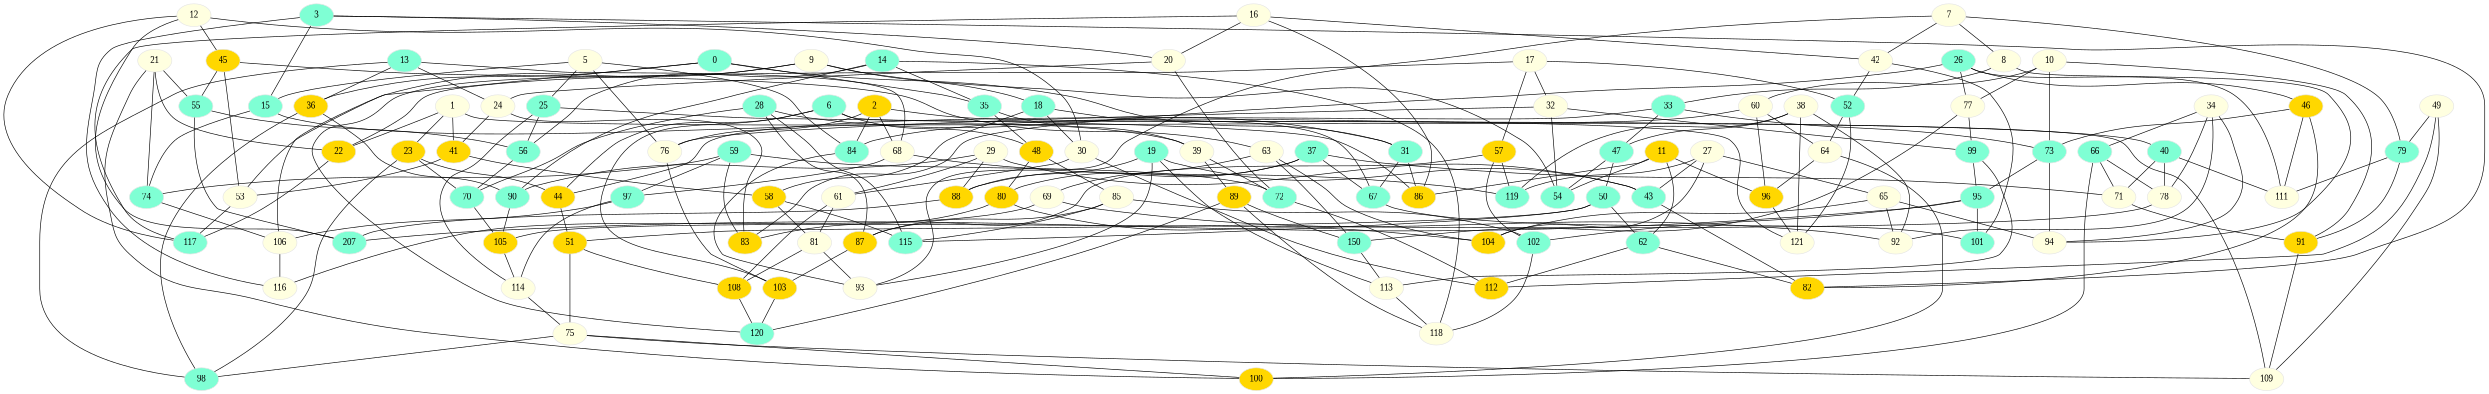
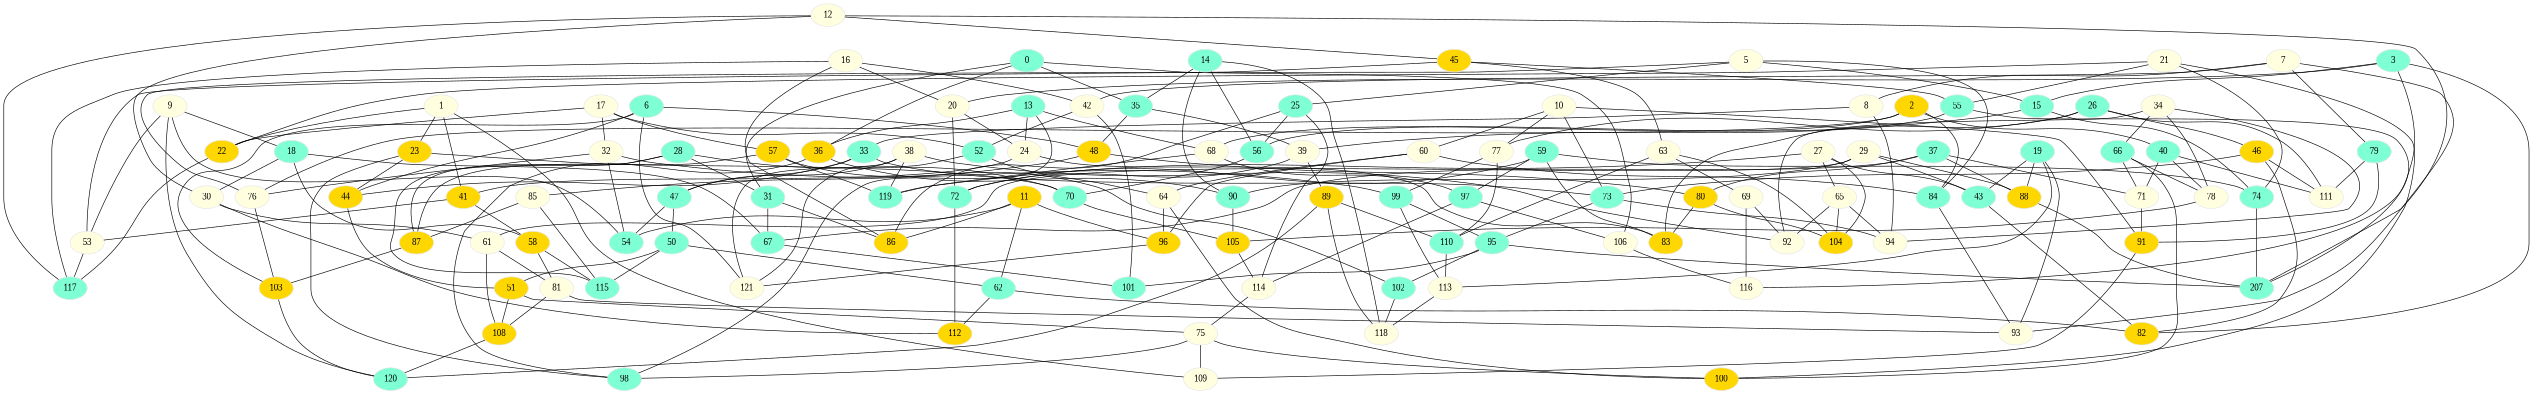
(2437, 106) -> none
(1338, 212) -> none
(208, 218) -> (2257, 243)
(1354, 243) -> (1447, 243)
